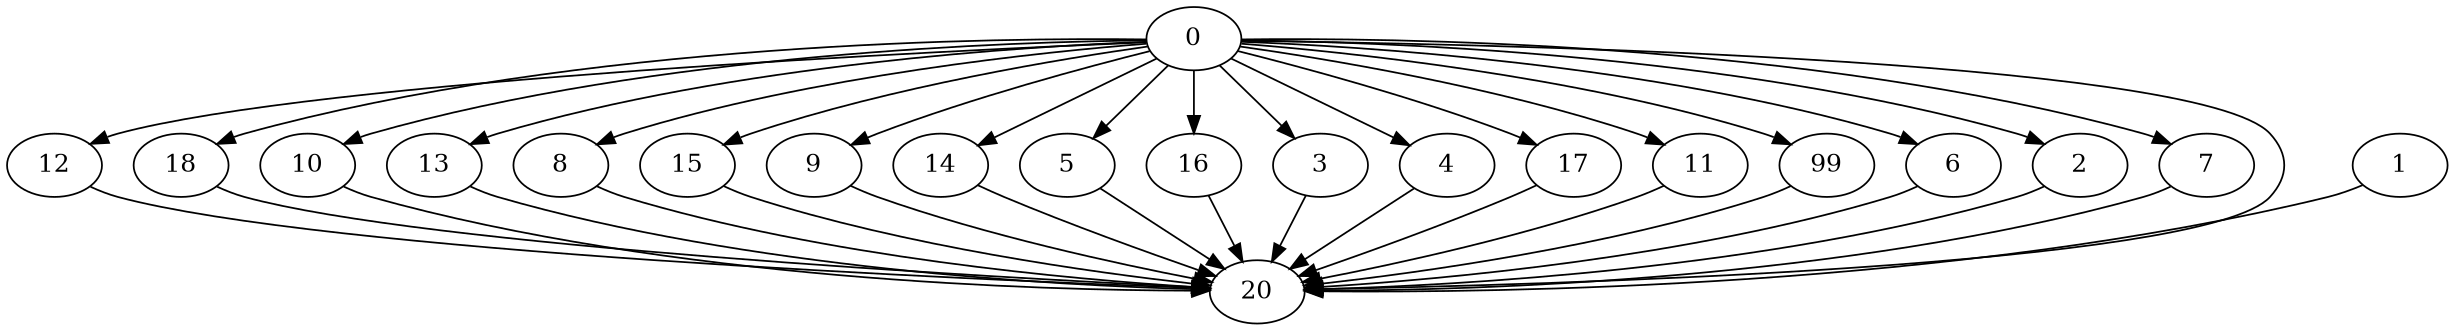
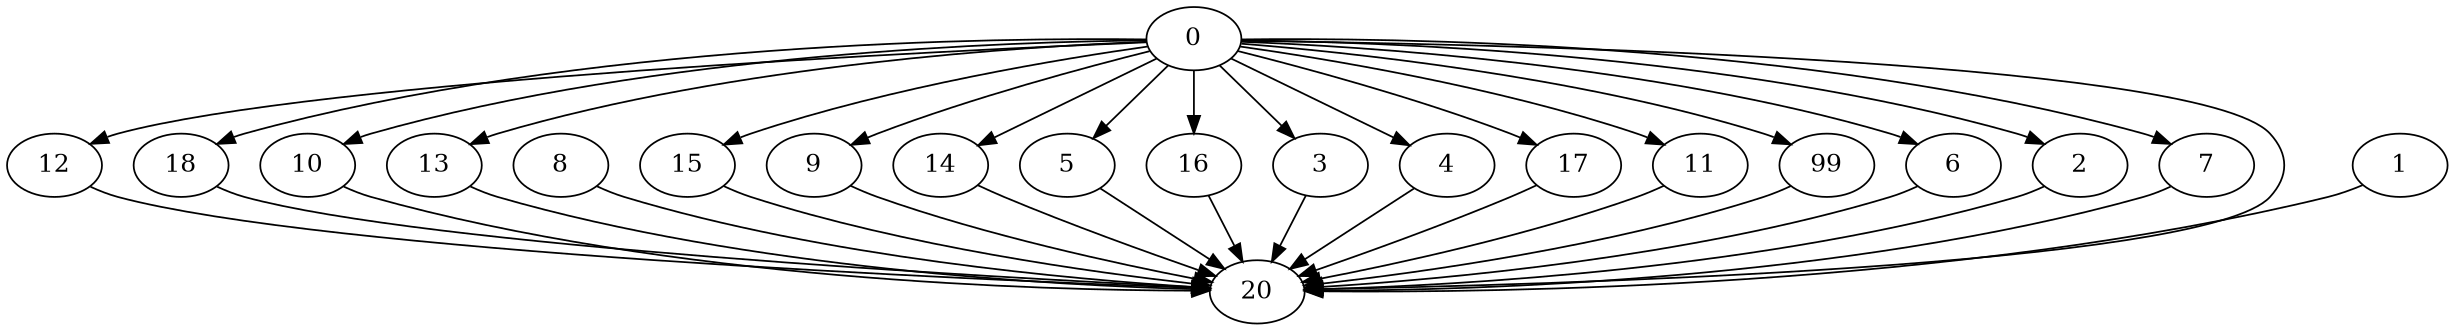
(878, 76) -> none
